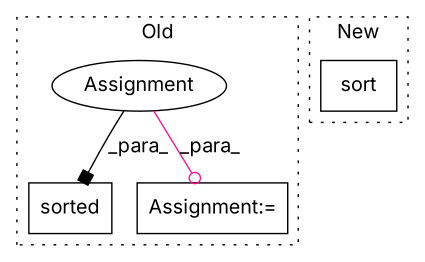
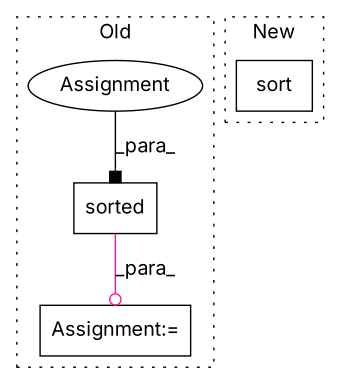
(173, 142) -> (115, 264)
